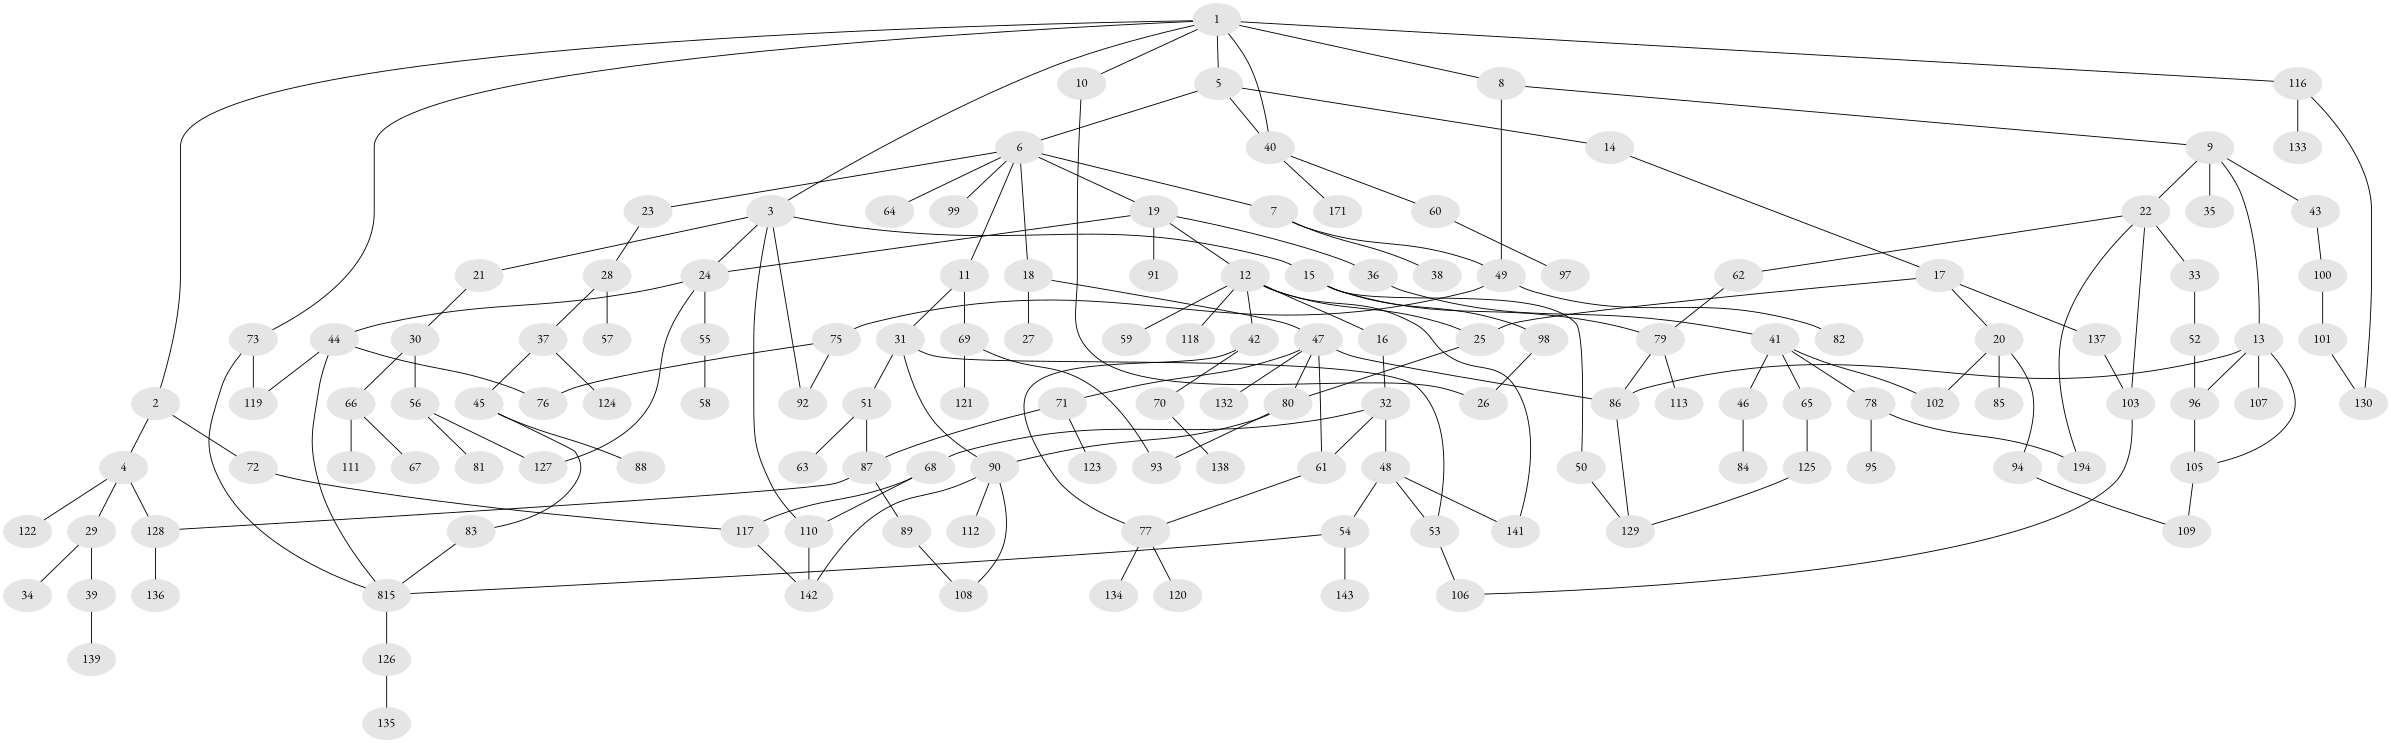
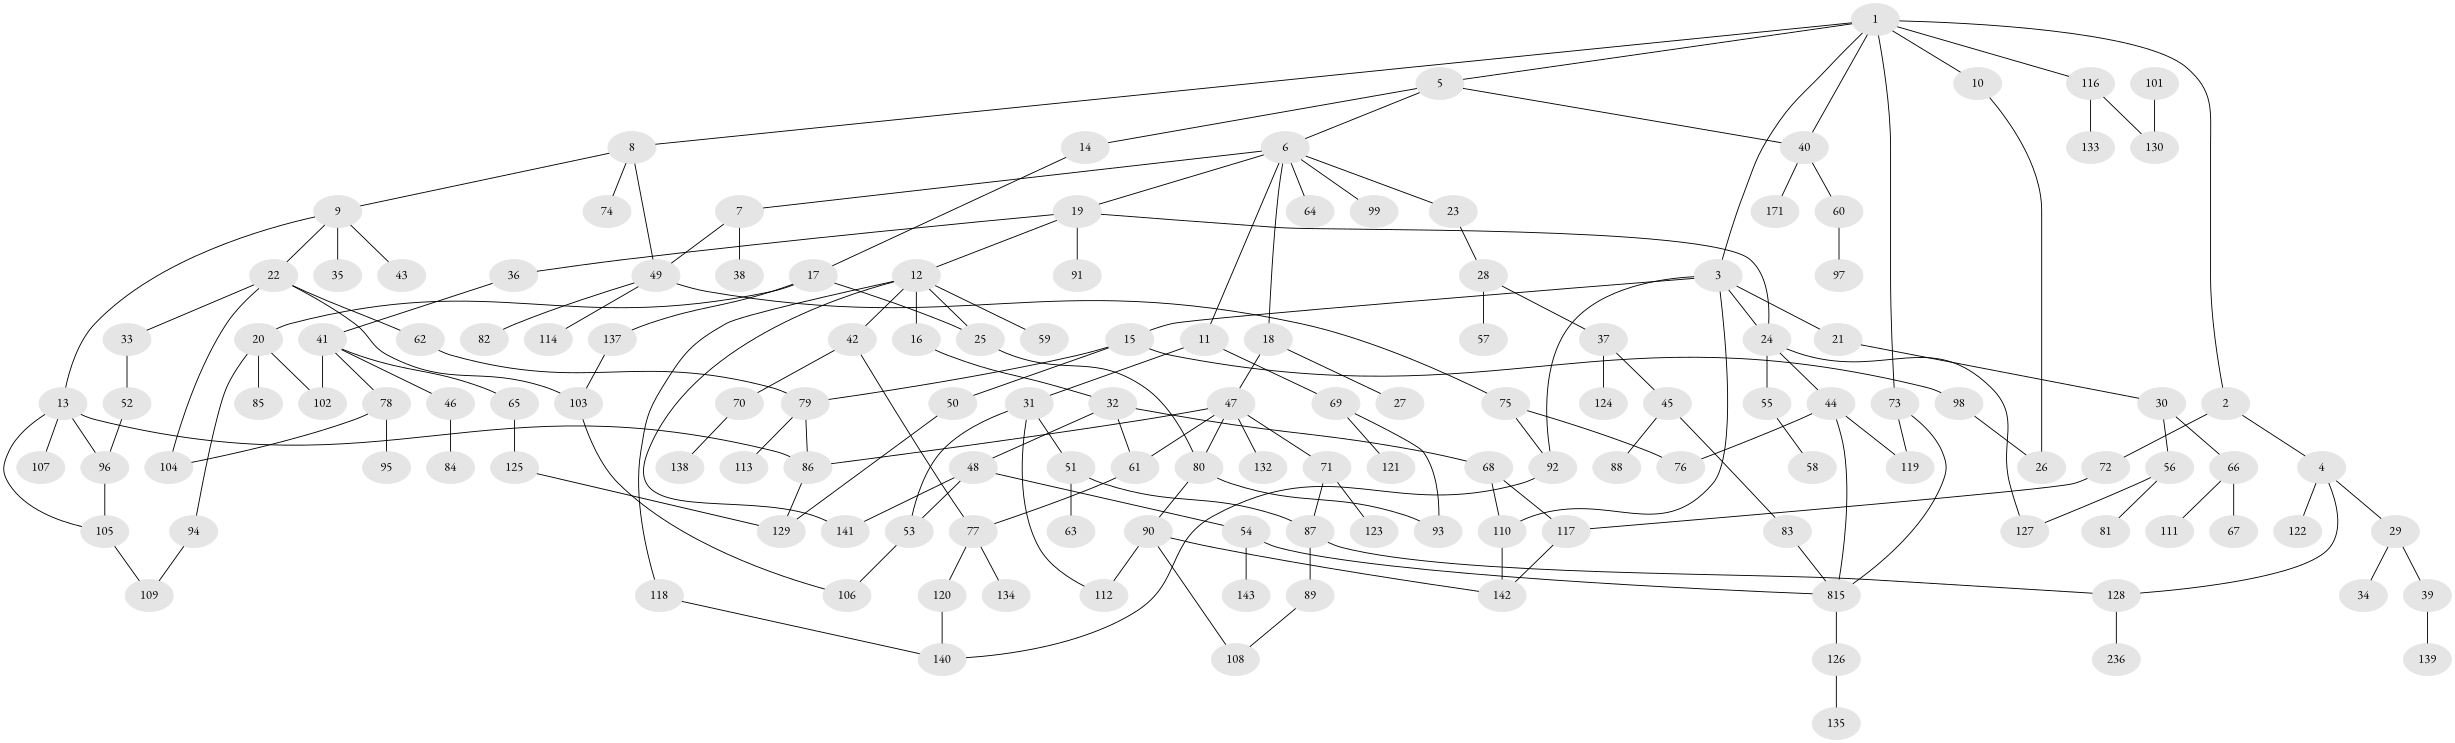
none -> (607, 212)
(2323, 276) -> none
none -> (548, 340)
(929, 415) -> (1028, 519)
(2082, 468) -> (169, 468)
(156, 596) -> (2116, 660)
none -> (942, 660)
